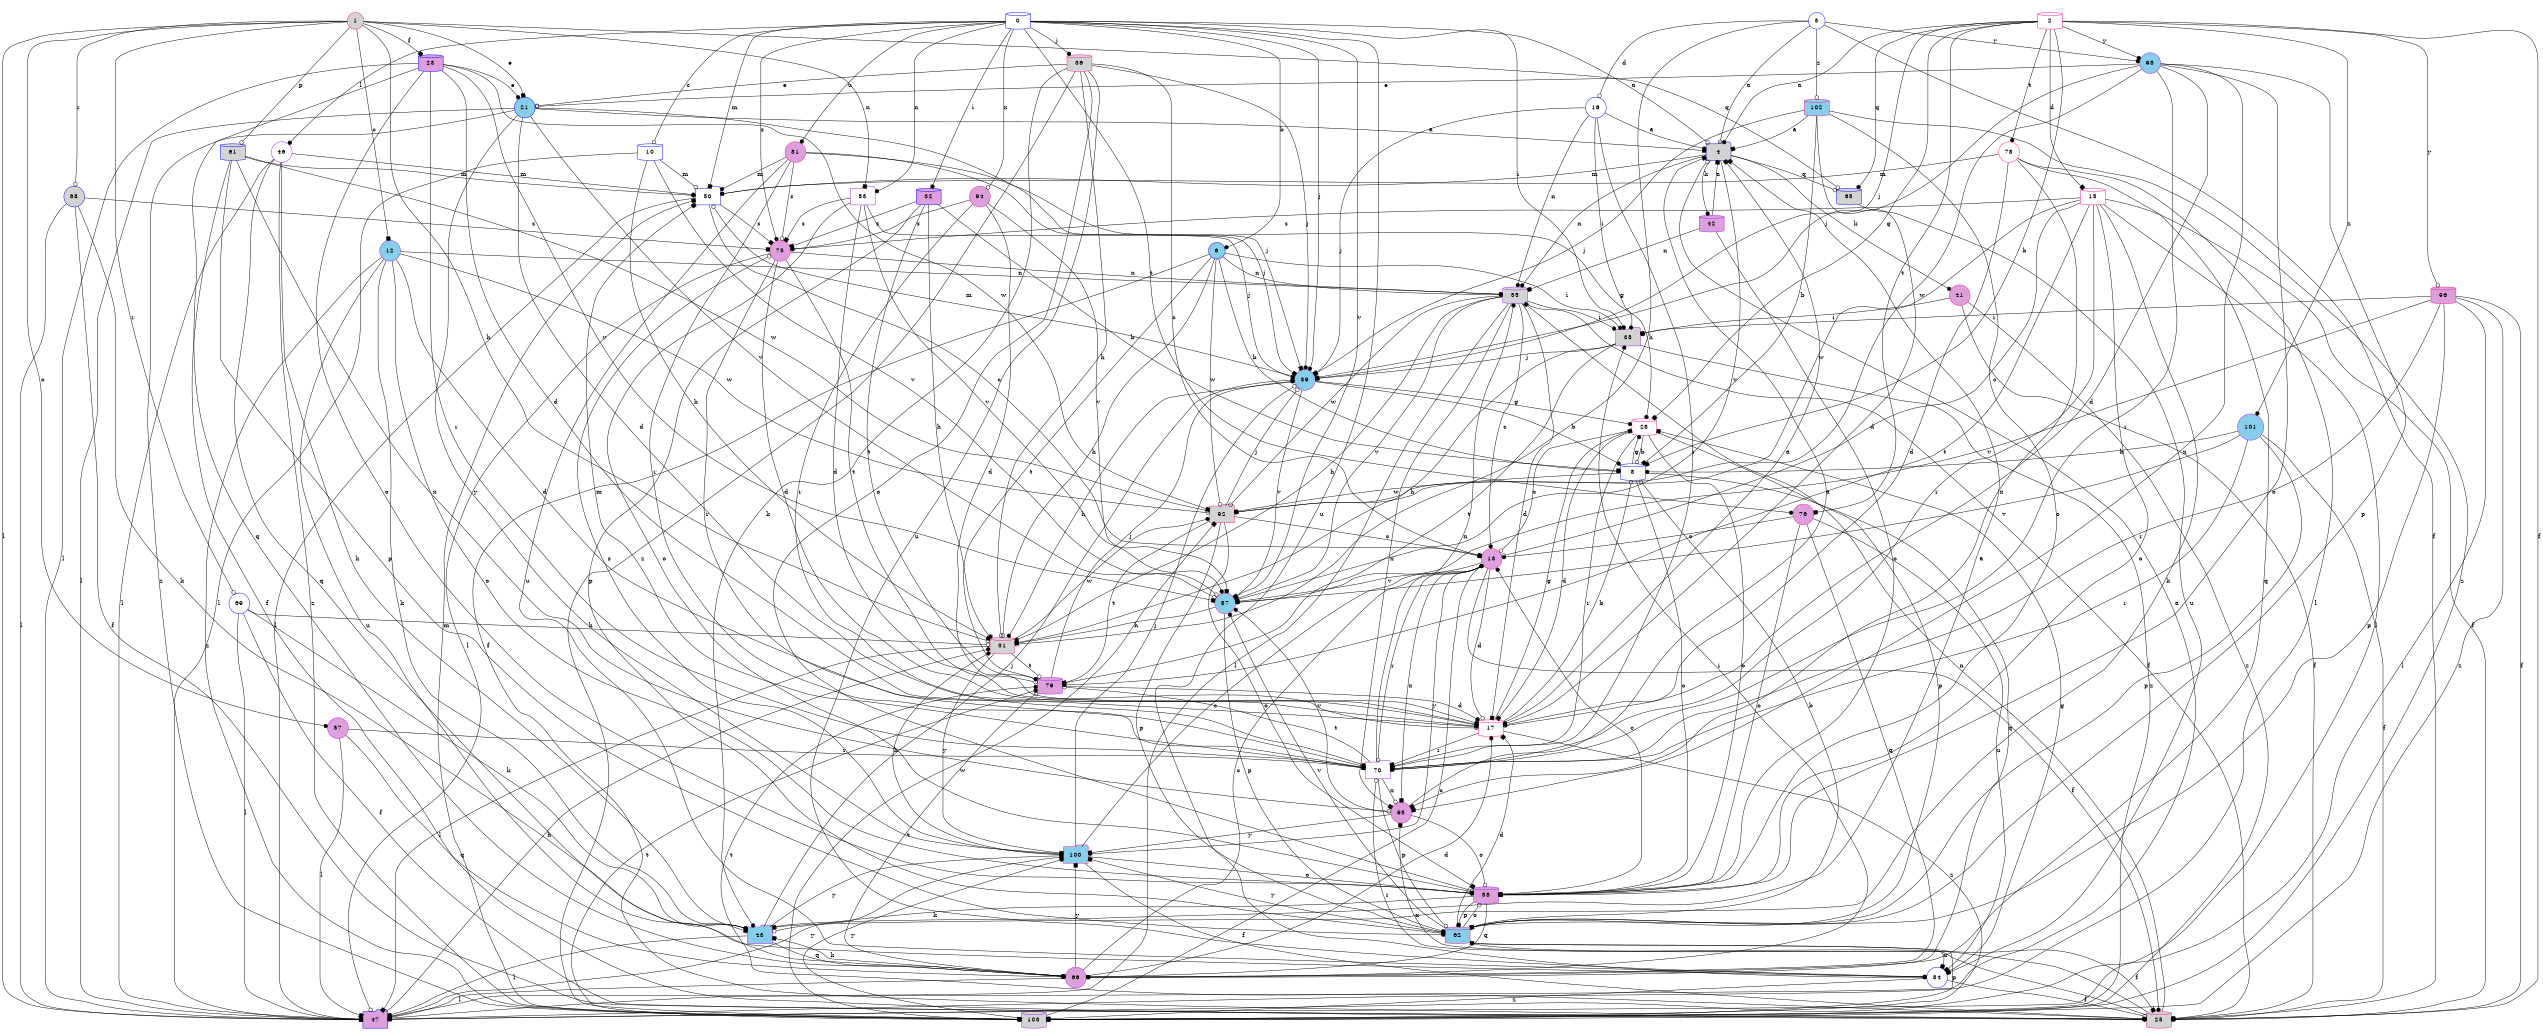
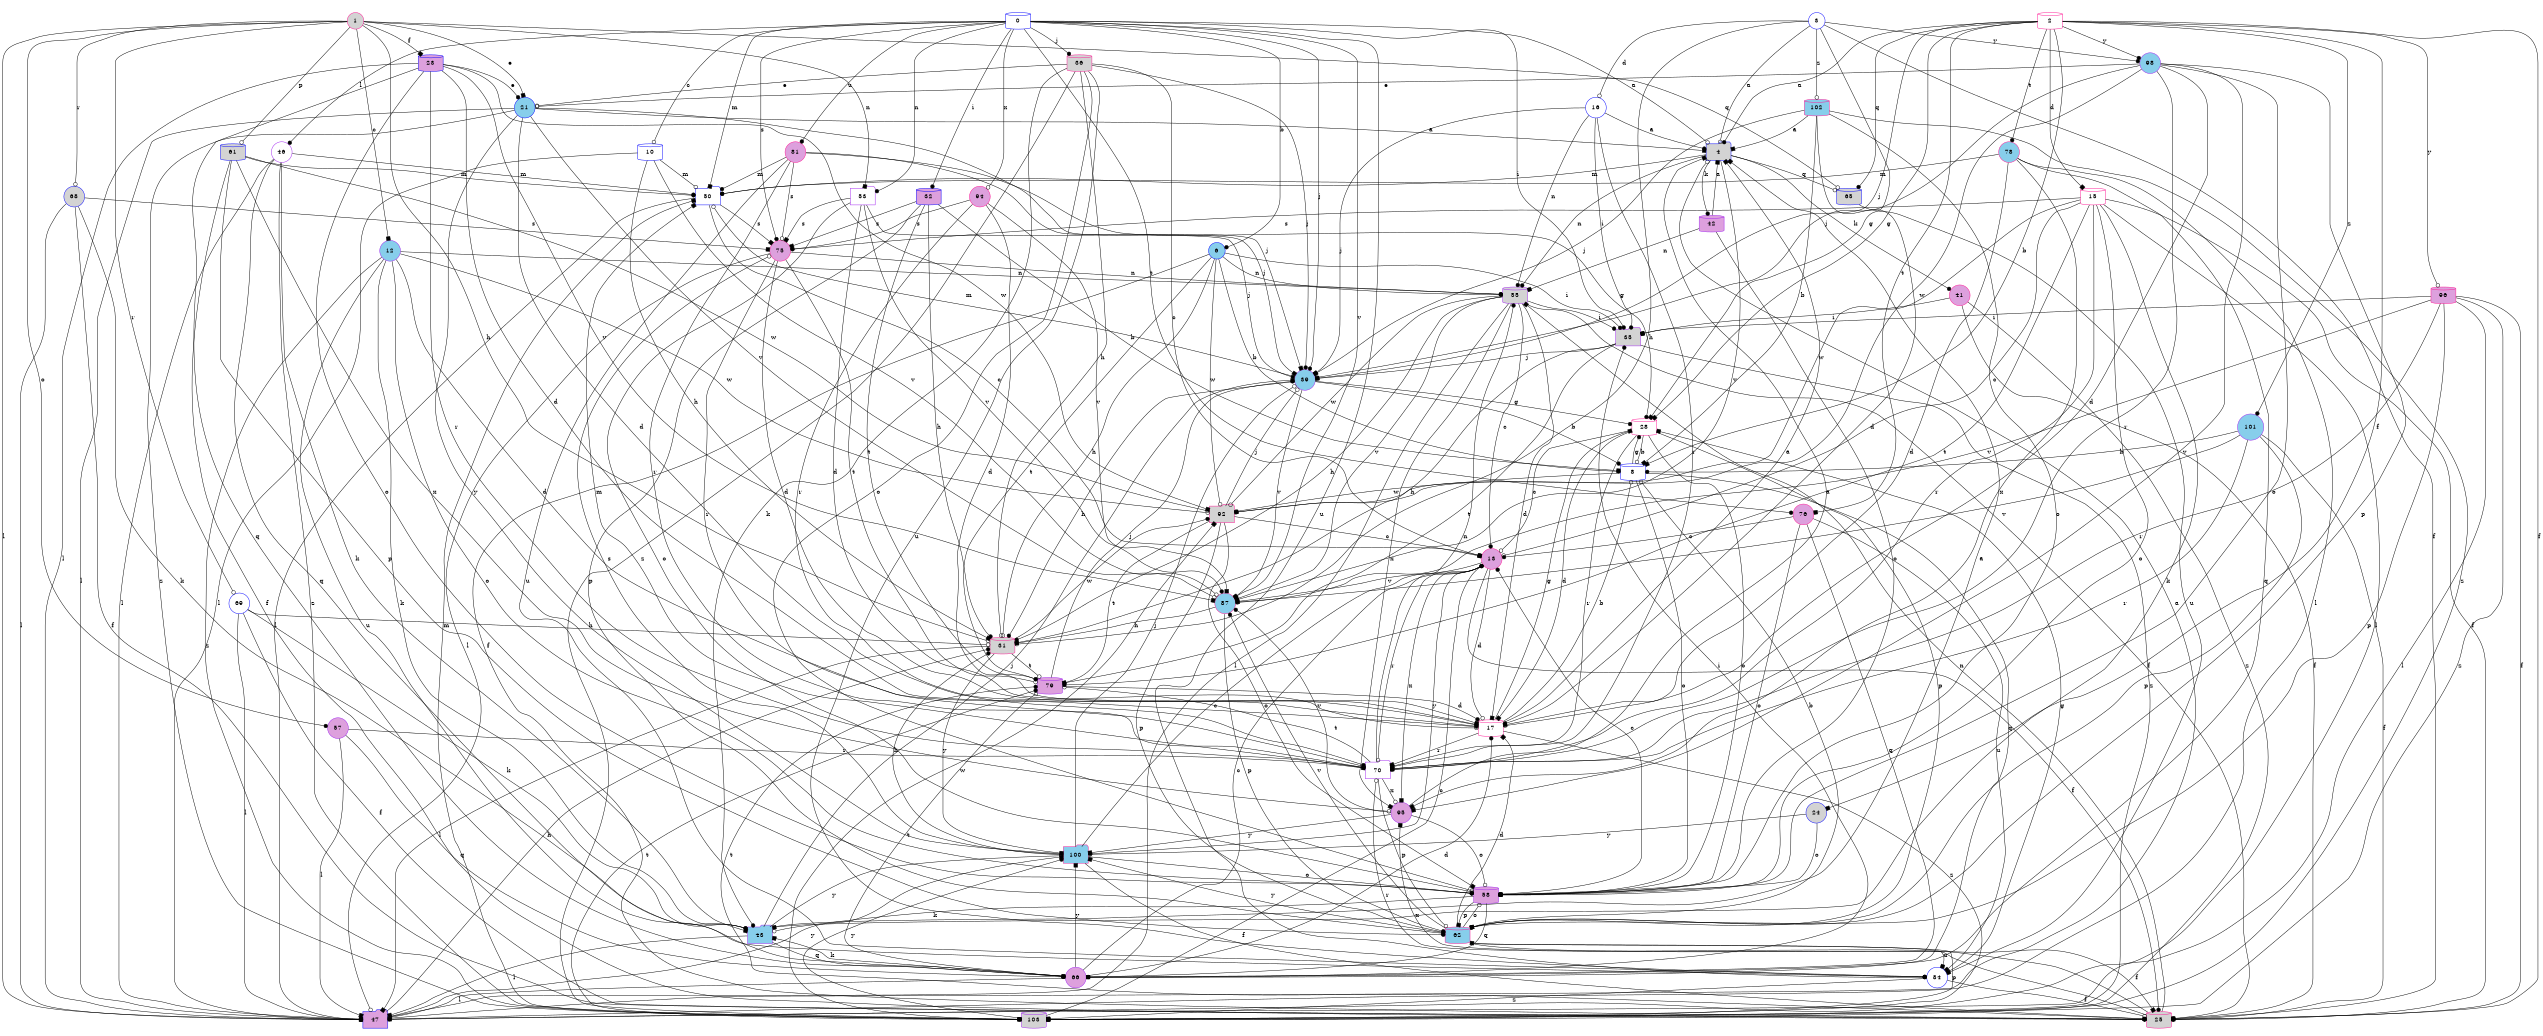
(2009, 152) -> (2009, 152)
none -> (1837, 248)
(2185, 452) -> (2185, 452)
(1401, 813) -> (1401, 813)
none -> (1816, 813)
